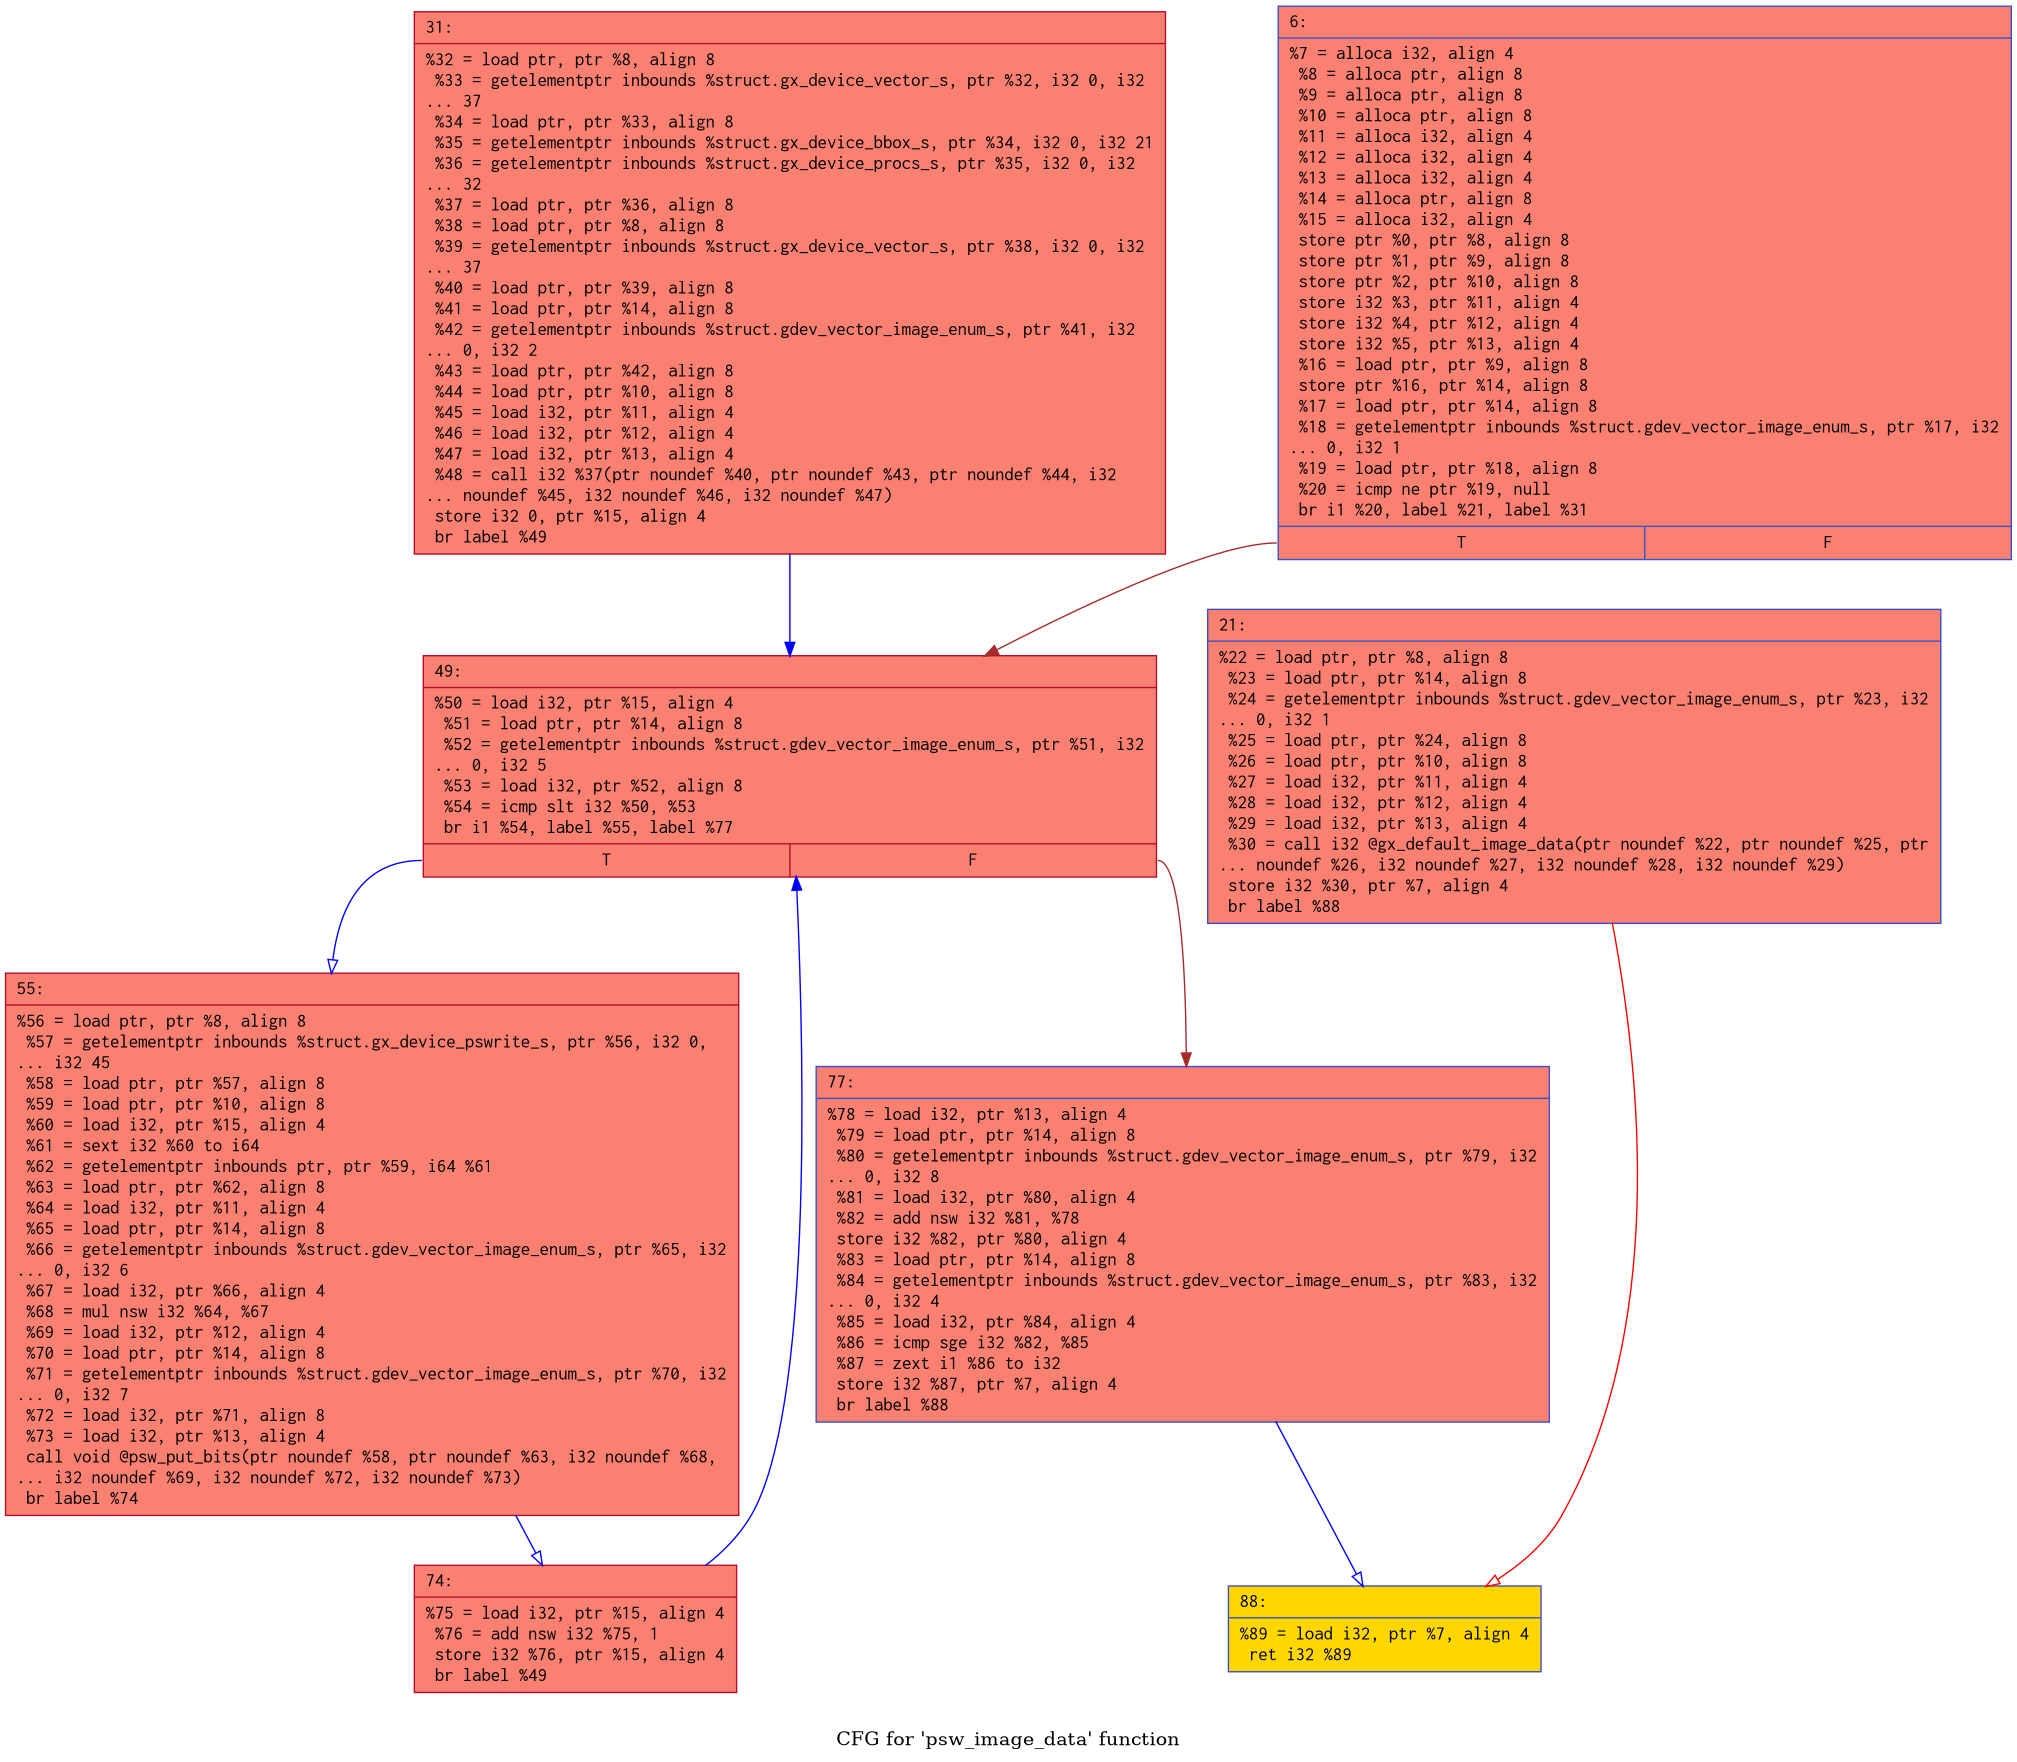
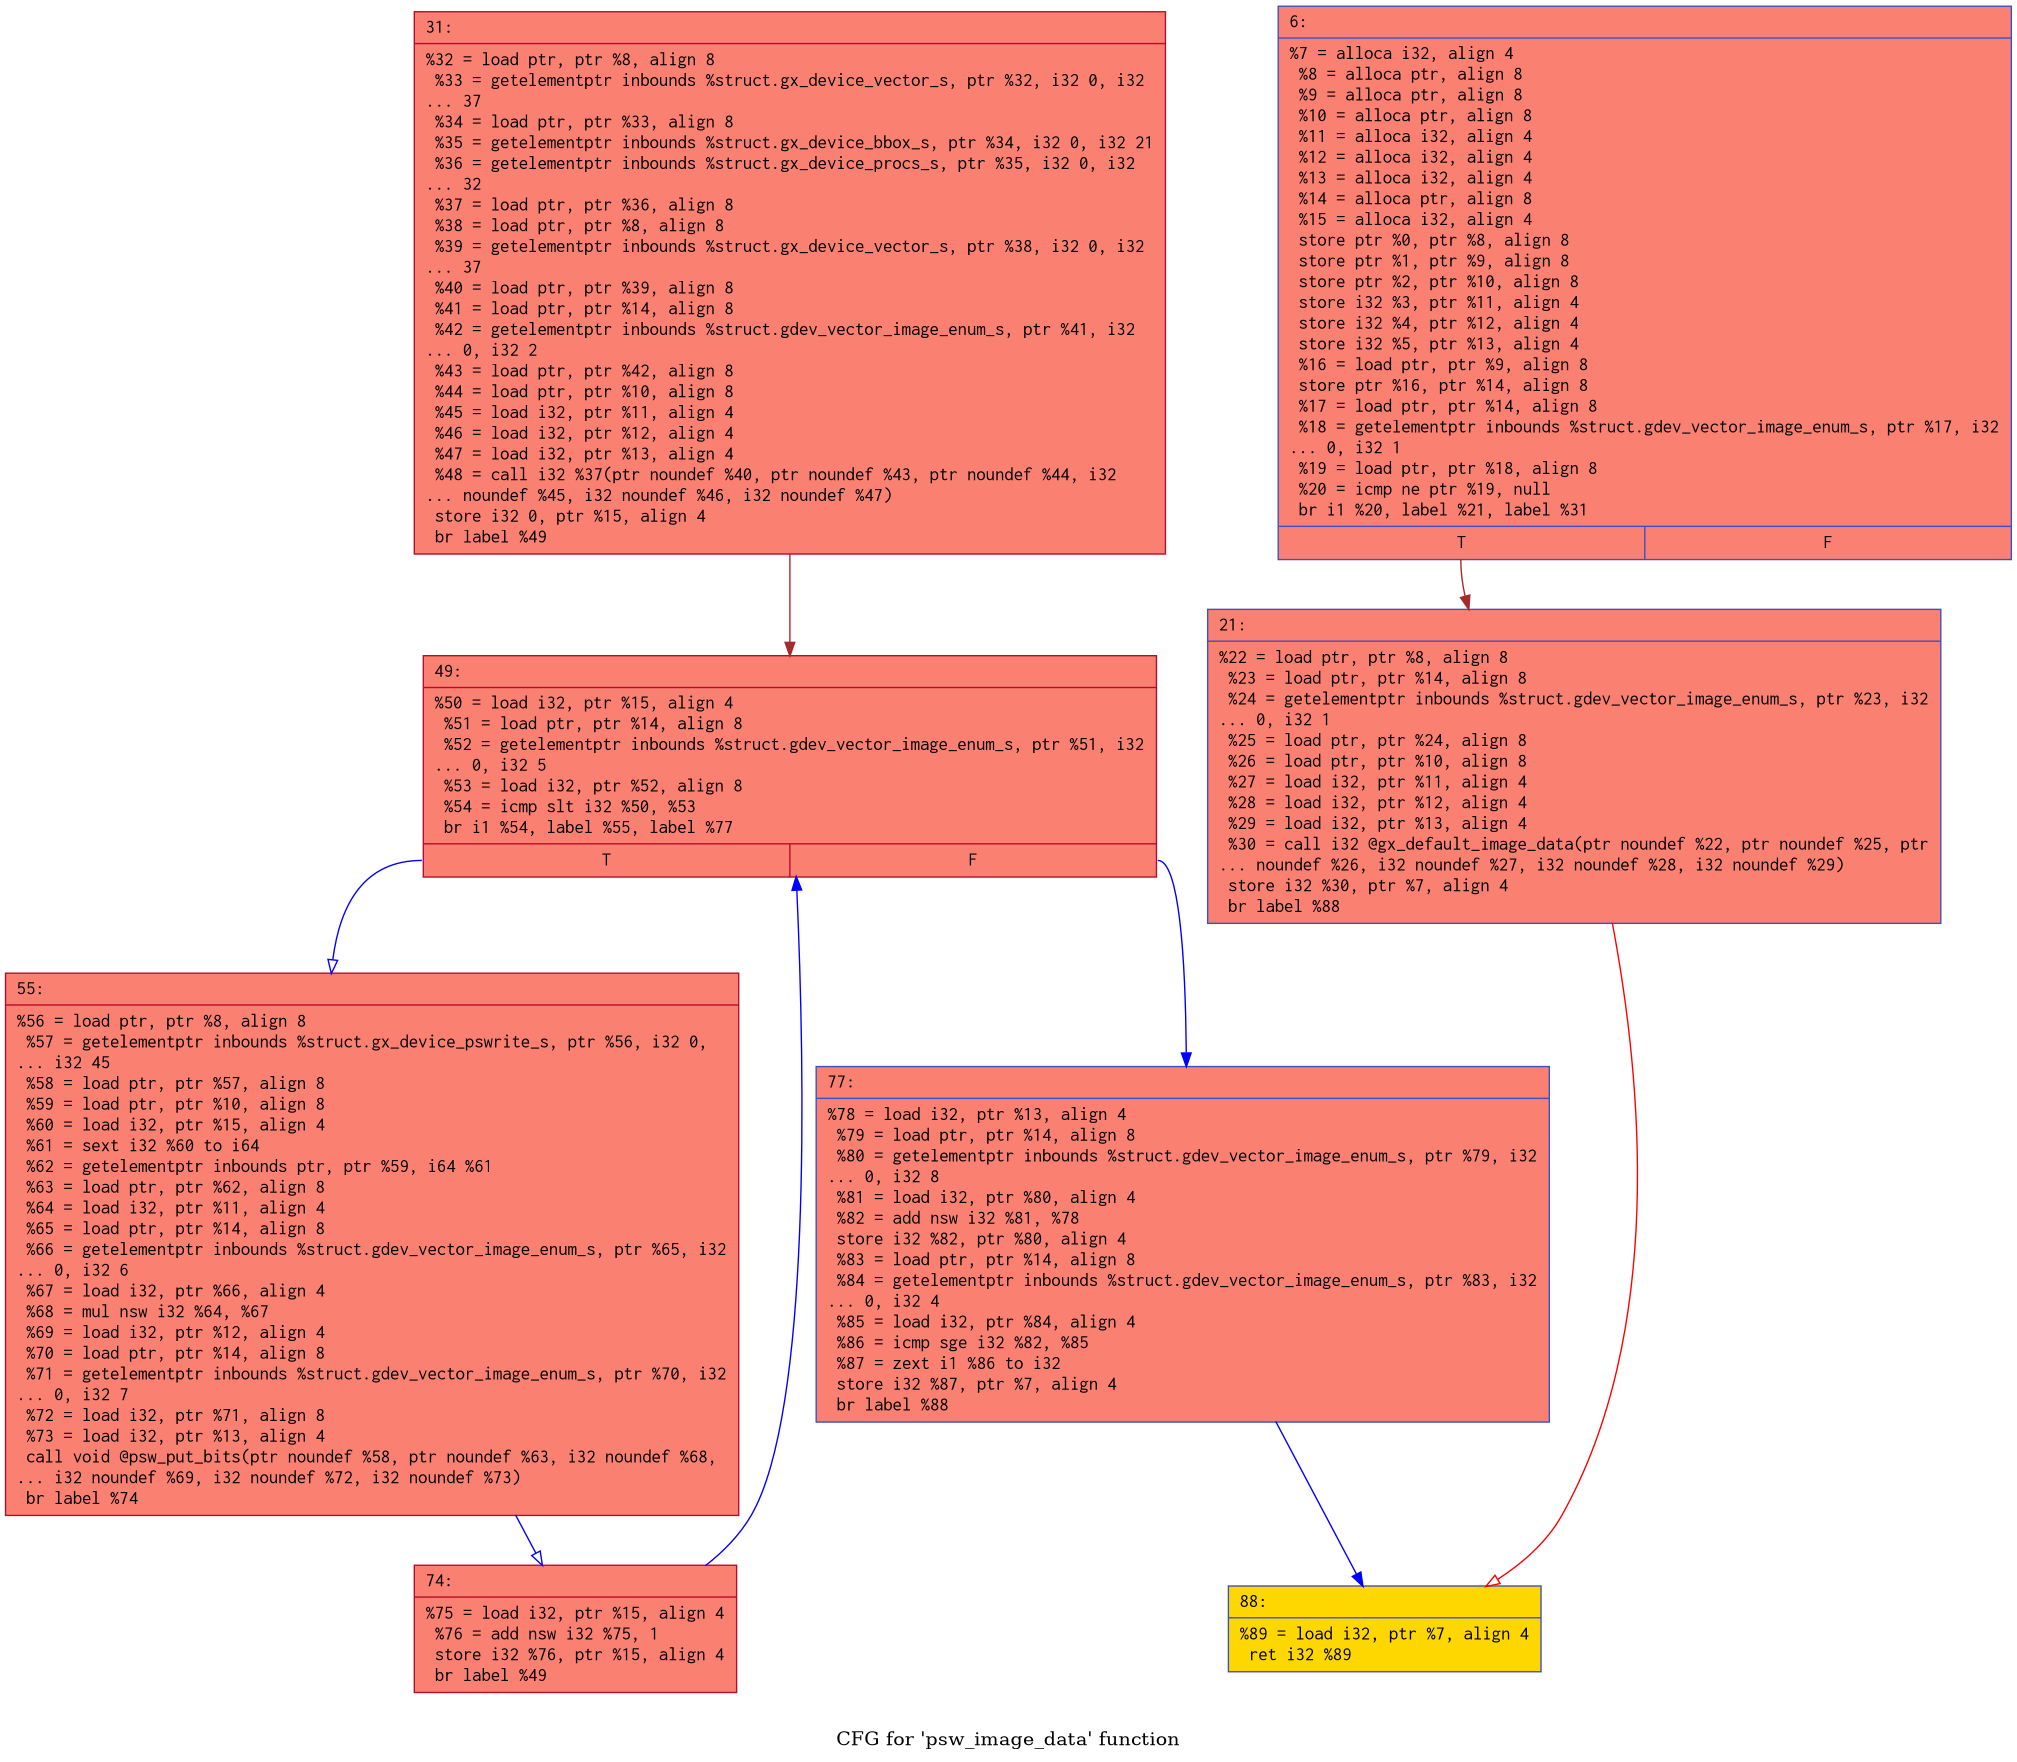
(1133, 585) -> (1462, 578)
(790, 598) -> (790, 598)
(1183, 953) -> (1183, 953)
(1316, 1498) -> (1316, 1498)
